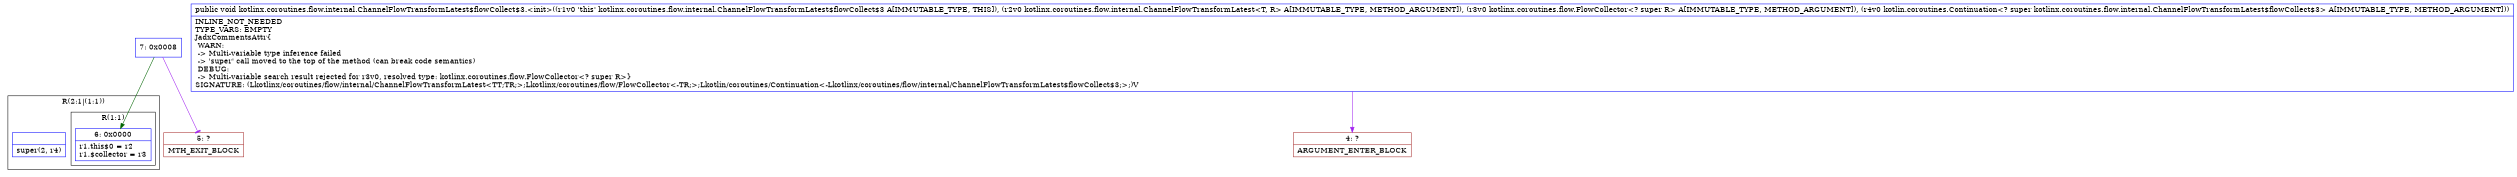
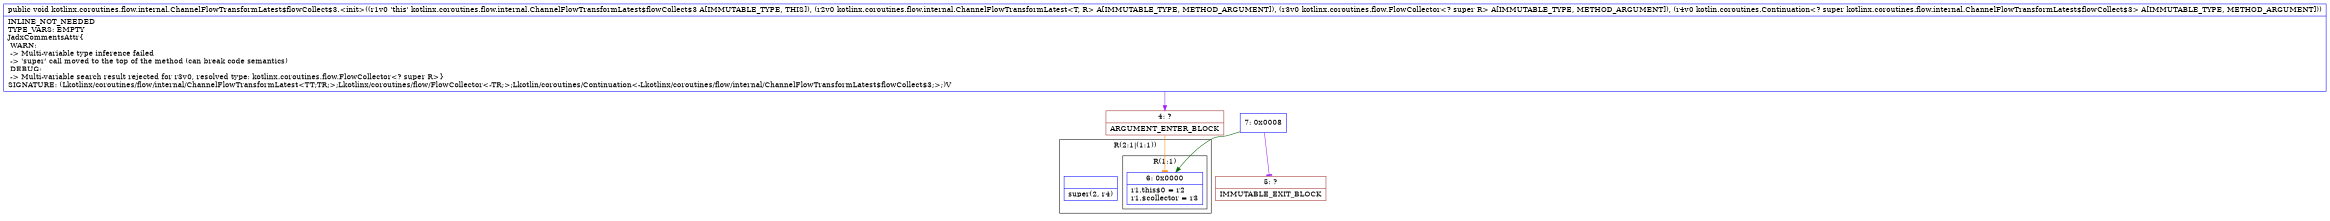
(204, 151) -> (1271, 194)
none -> (1165, 152)
